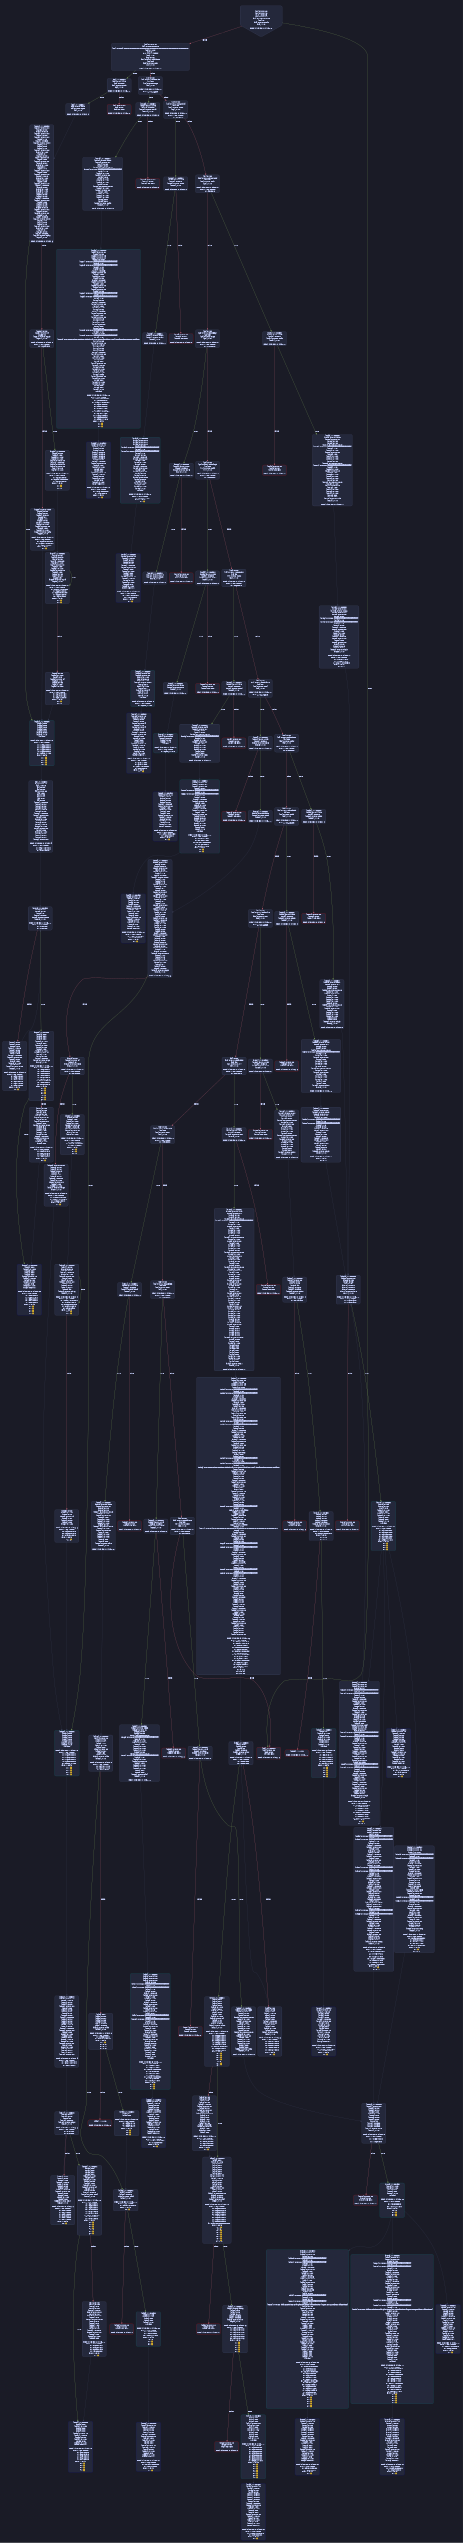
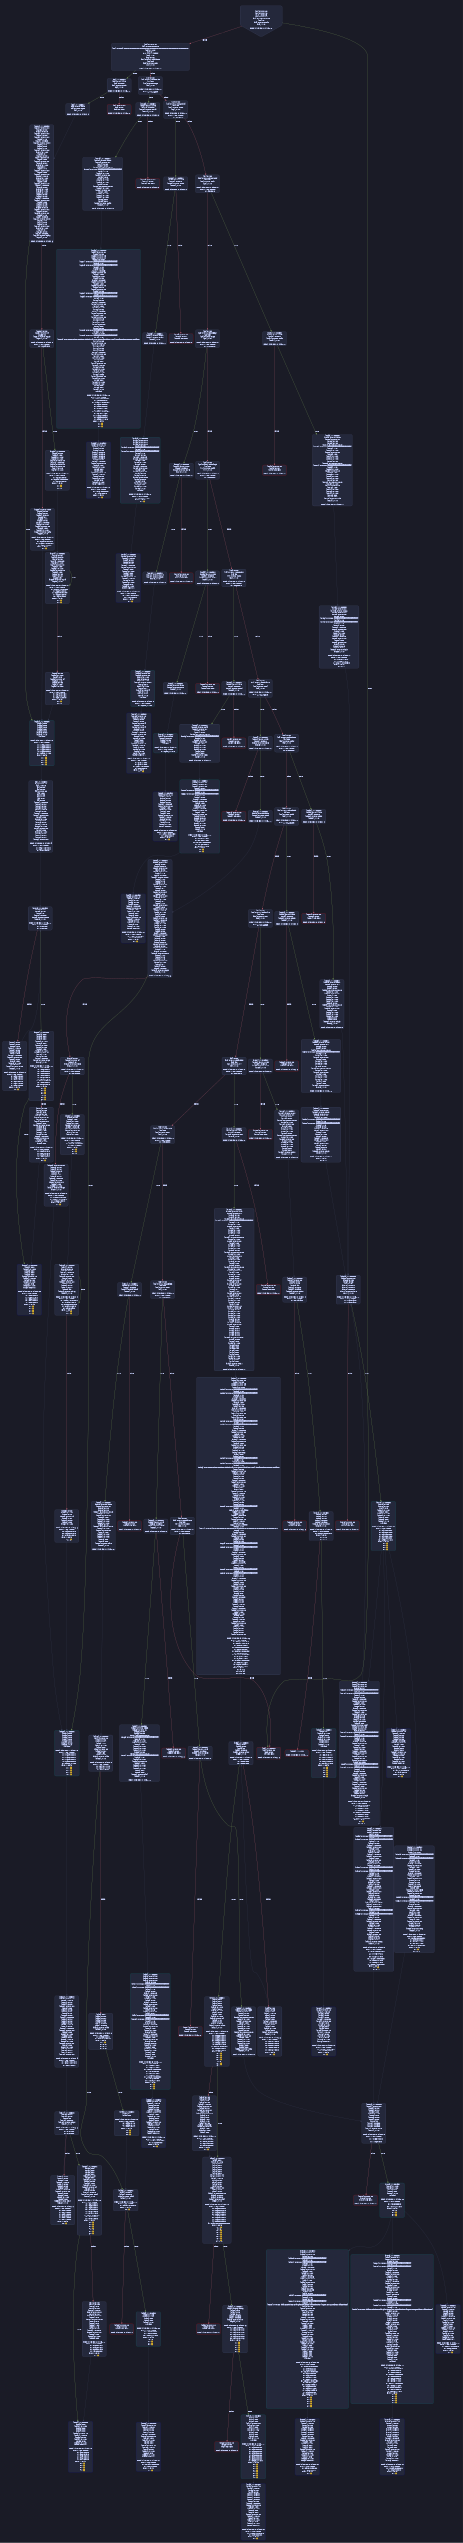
(100, 2123) -> none
